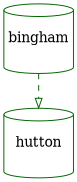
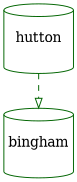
(39, 86) -> (39, 86)
